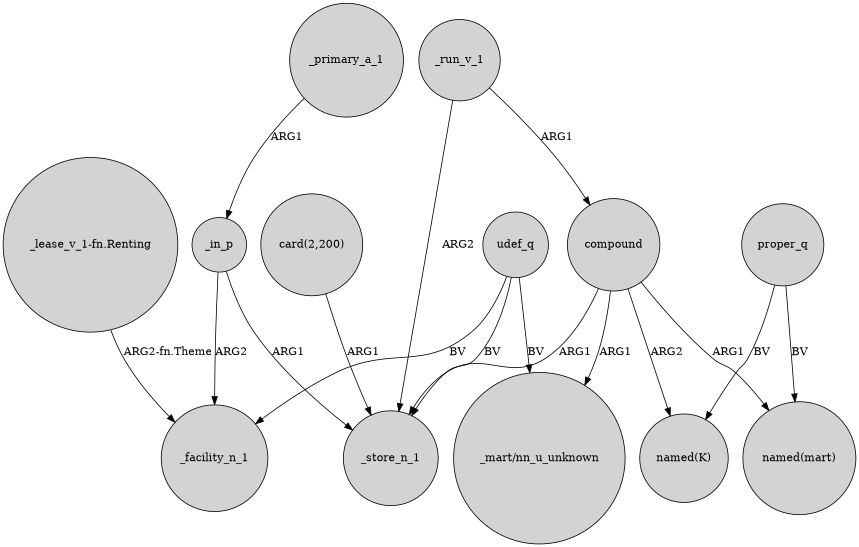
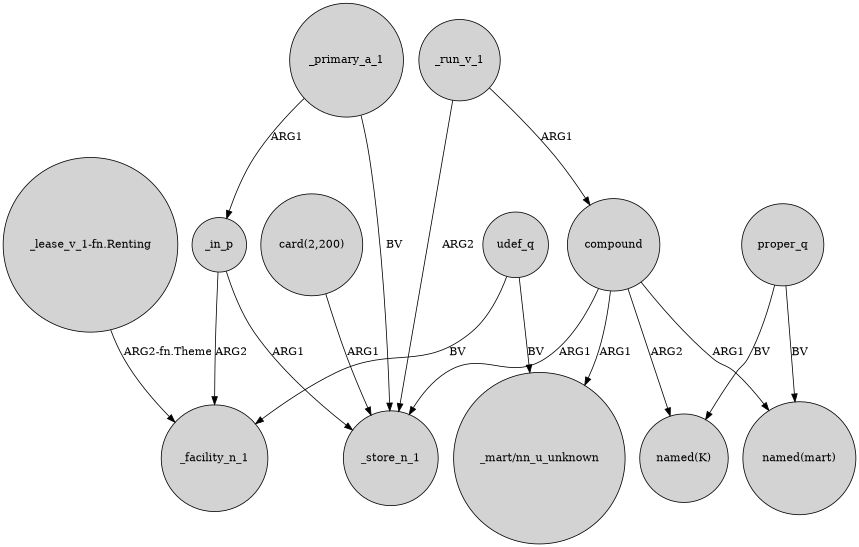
(479, 355) -> (381, 258)
